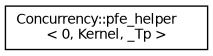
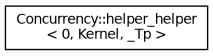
(107, 28) -> (107, 28)
